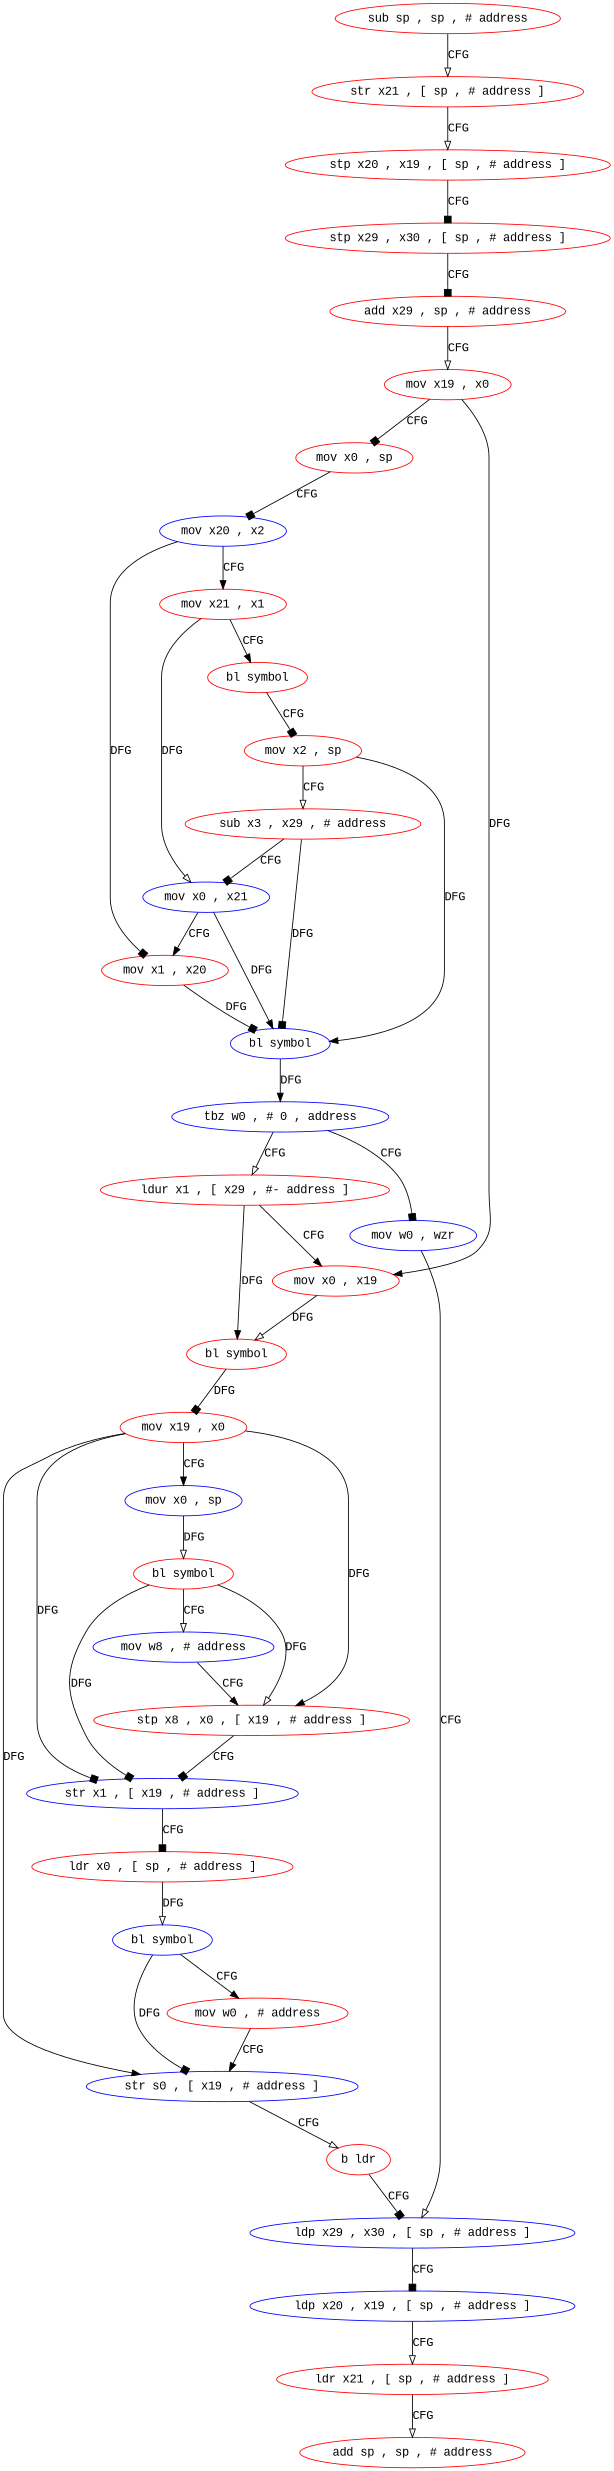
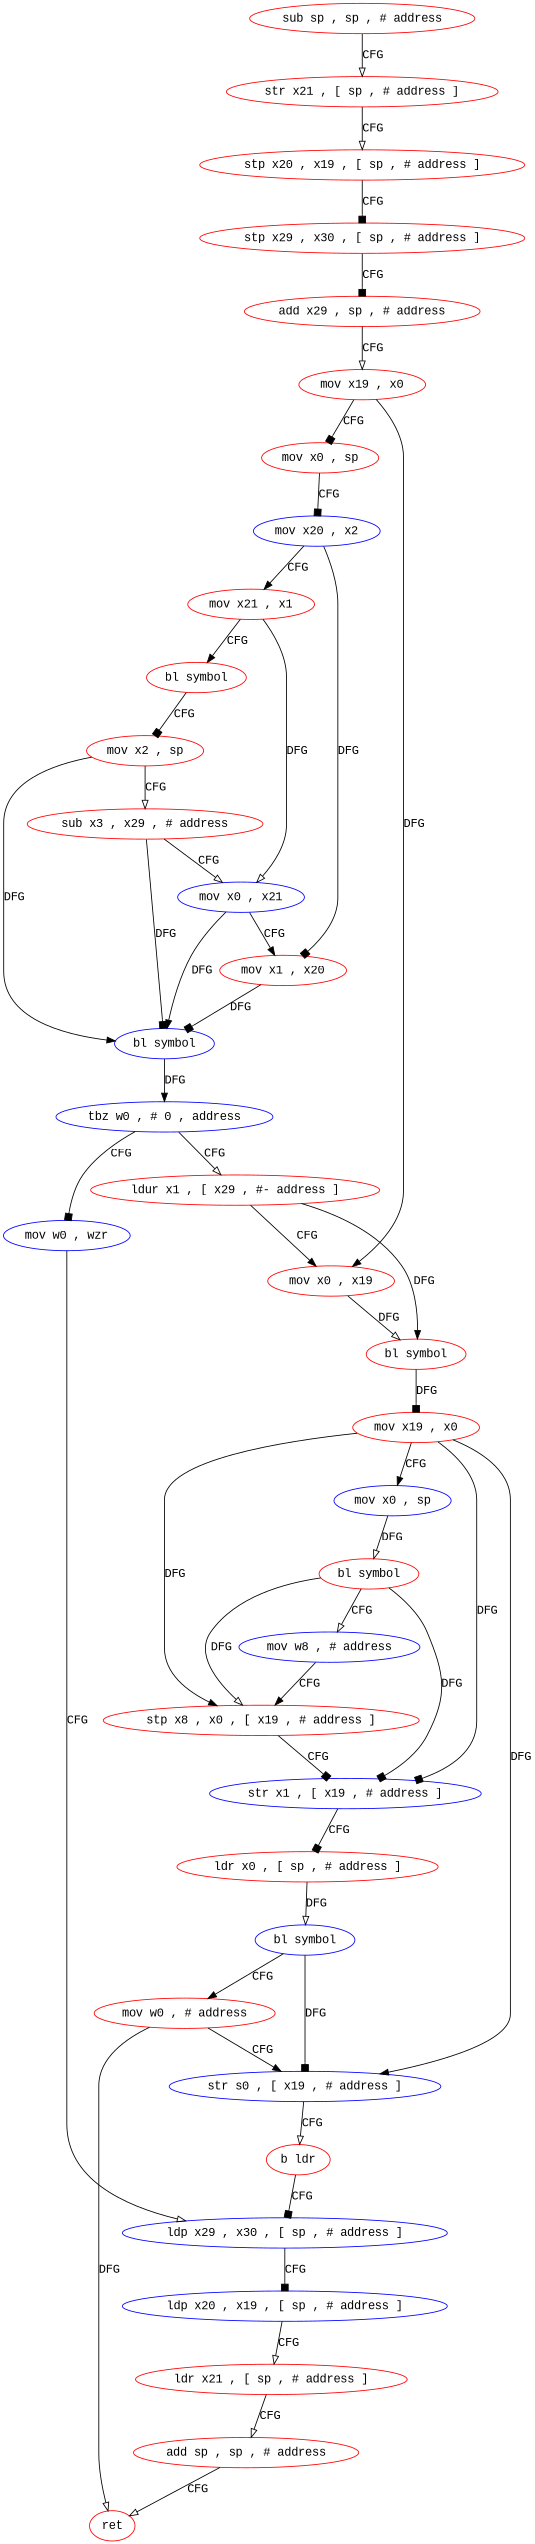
(258, 858) -> (190, 858)
none -> (112, 2526)
